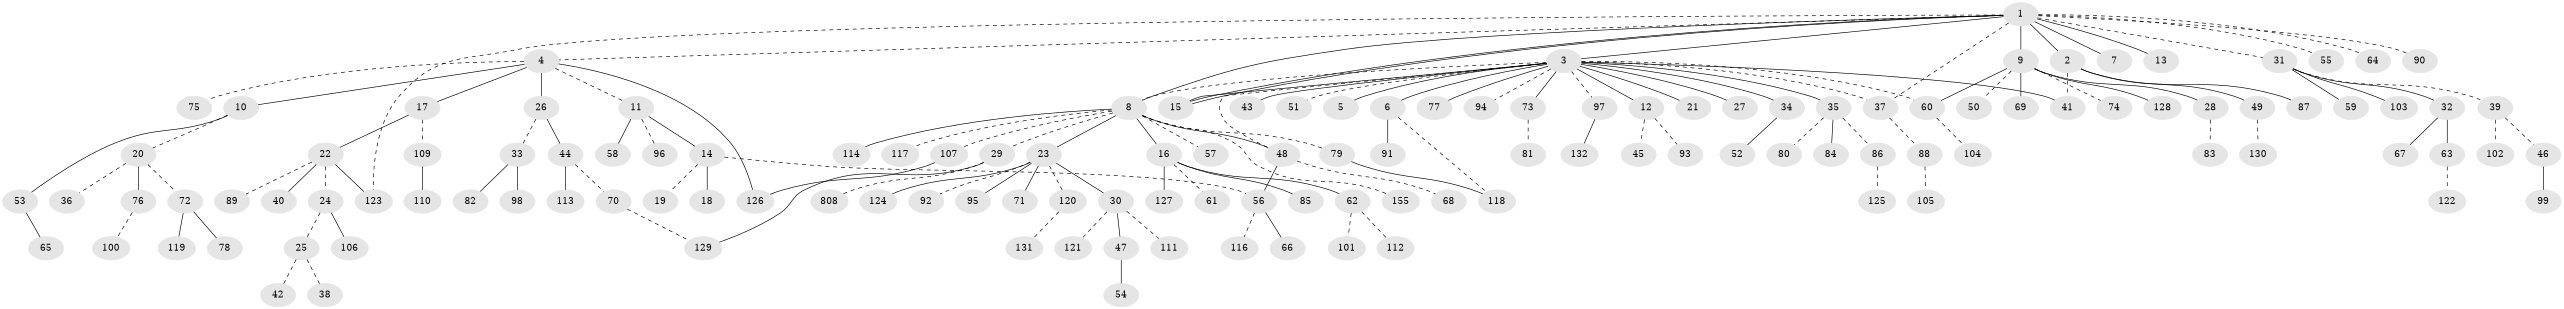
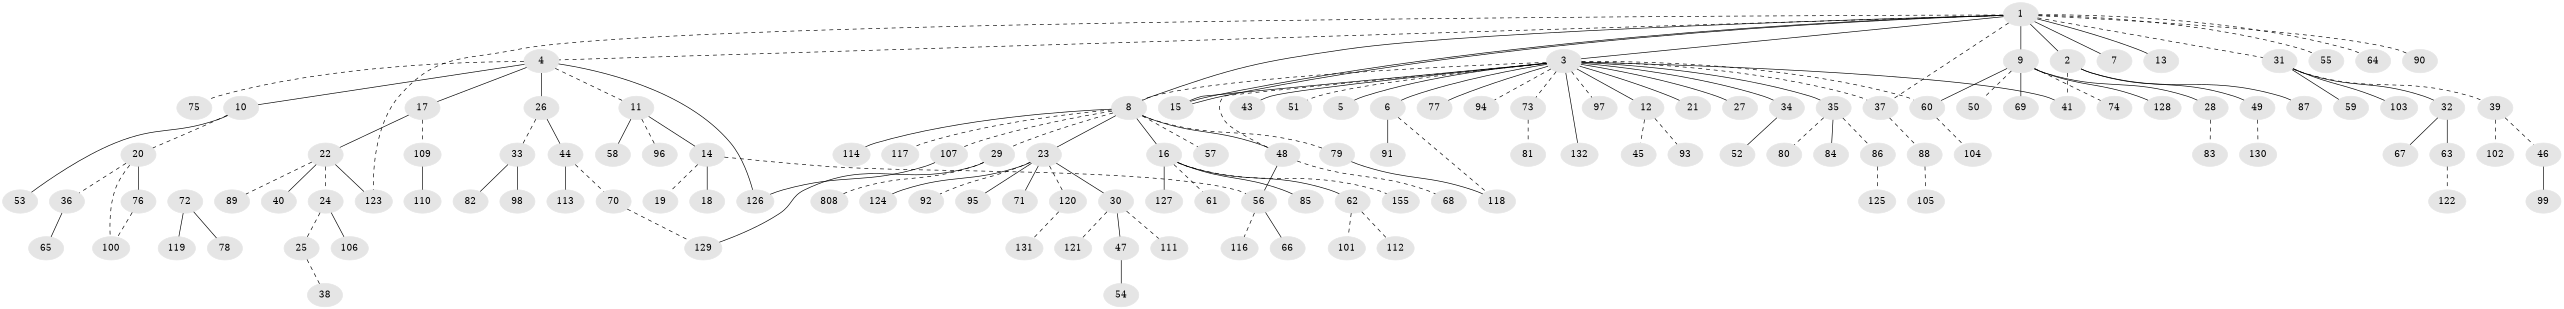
(1546, 84) -> (1546, 84)
(1590, 131) -> (1572, 108)
(1259, 167) -> (1303, 179)
(162, 178) -> (113, 199)
(33, 225) -> (57, 225)
(278, 295) -> none
